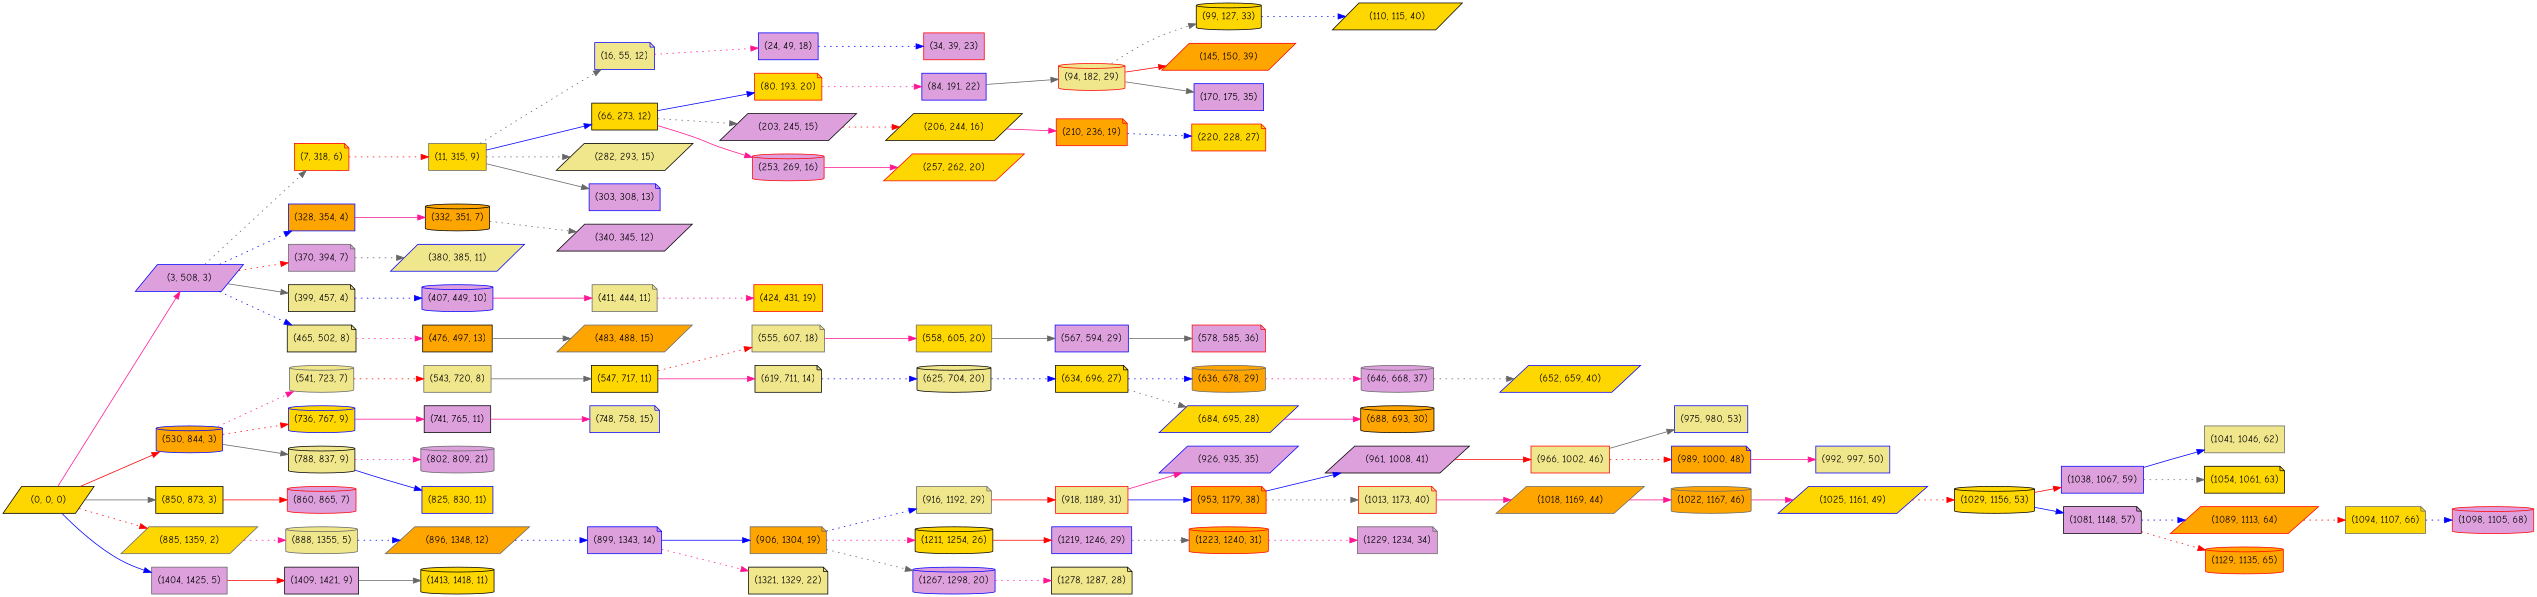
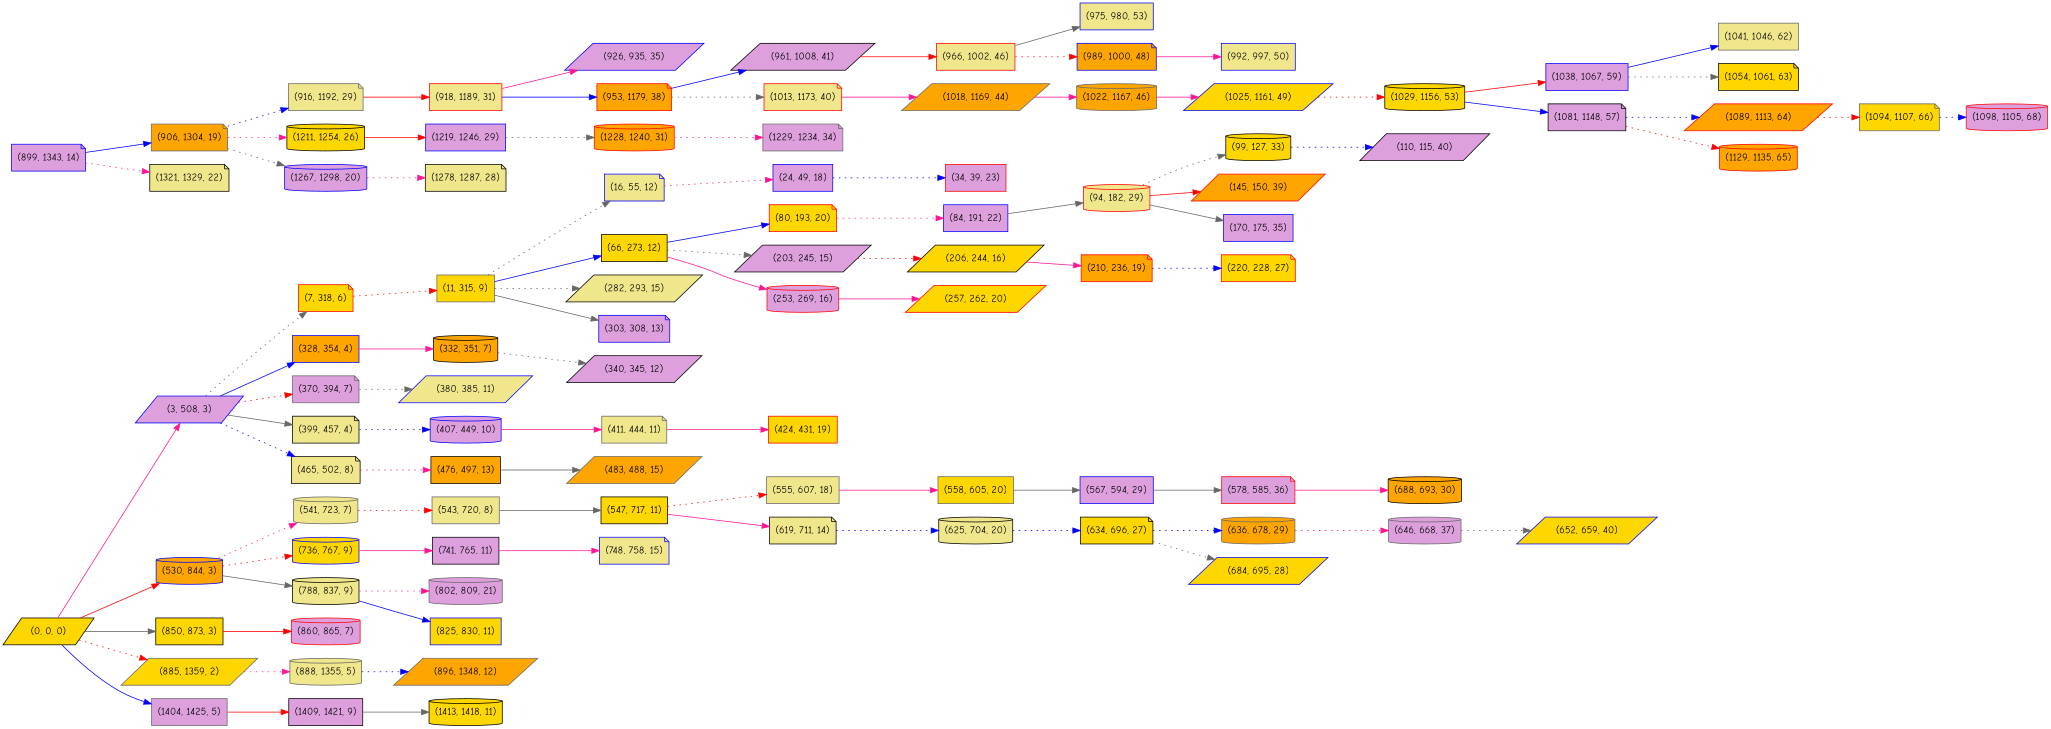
(1397, 16) -> (1425, 147)
(252, 249) -> (254, 381)
(702, 298) -> (714, 430)
(788, 338) -> (803, 490)
(1319, 419) -> (1338, 490)
(547, 540) -> none
(1229, 540) -> (634, 137)
